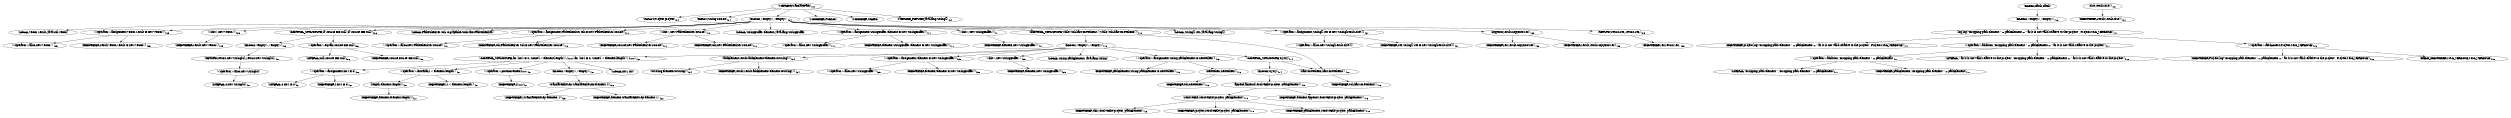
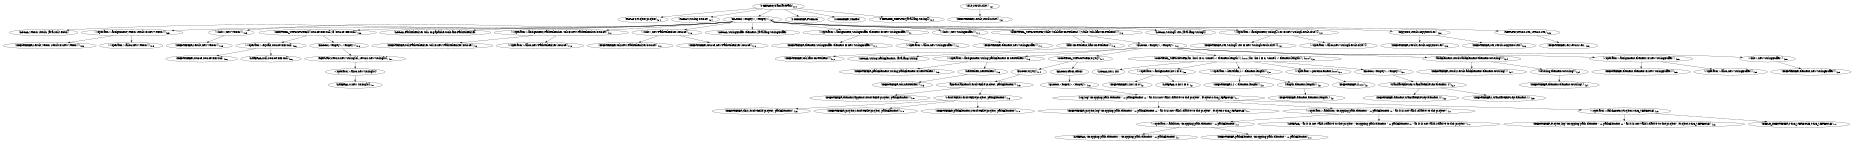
(1296, 65) -> (1076, 65)
none -> (1559, 85)
